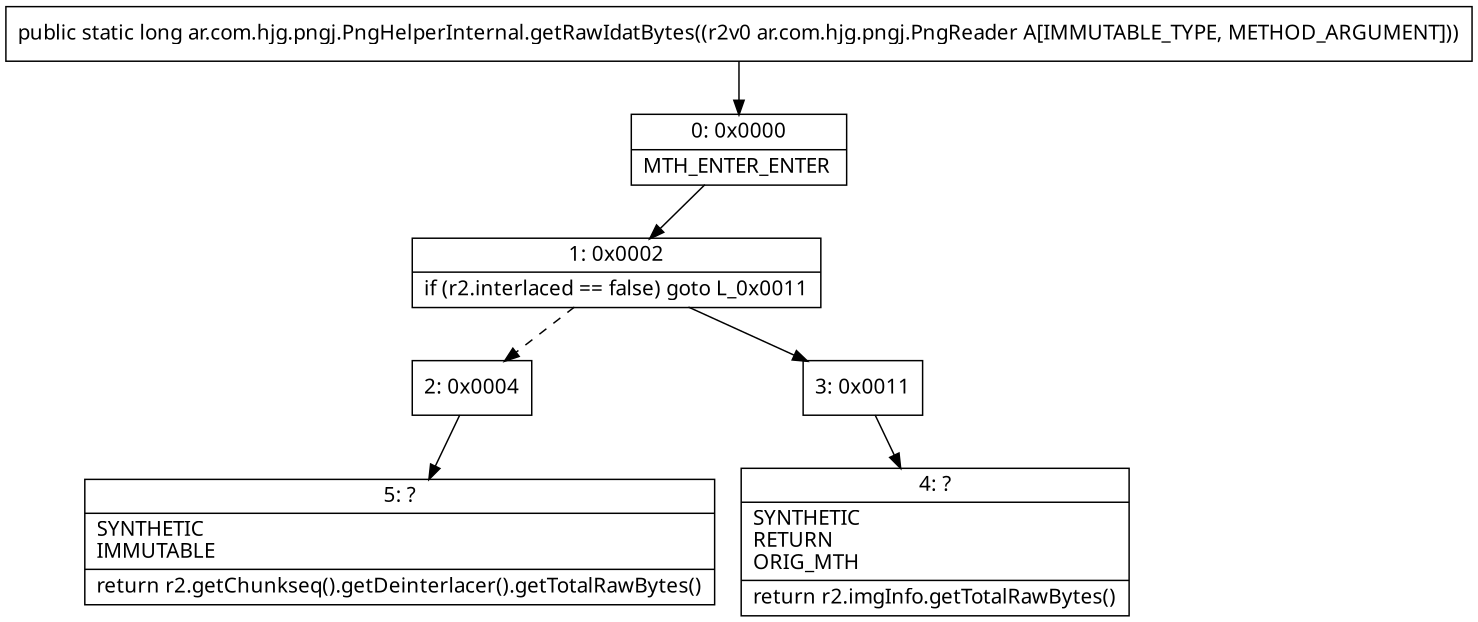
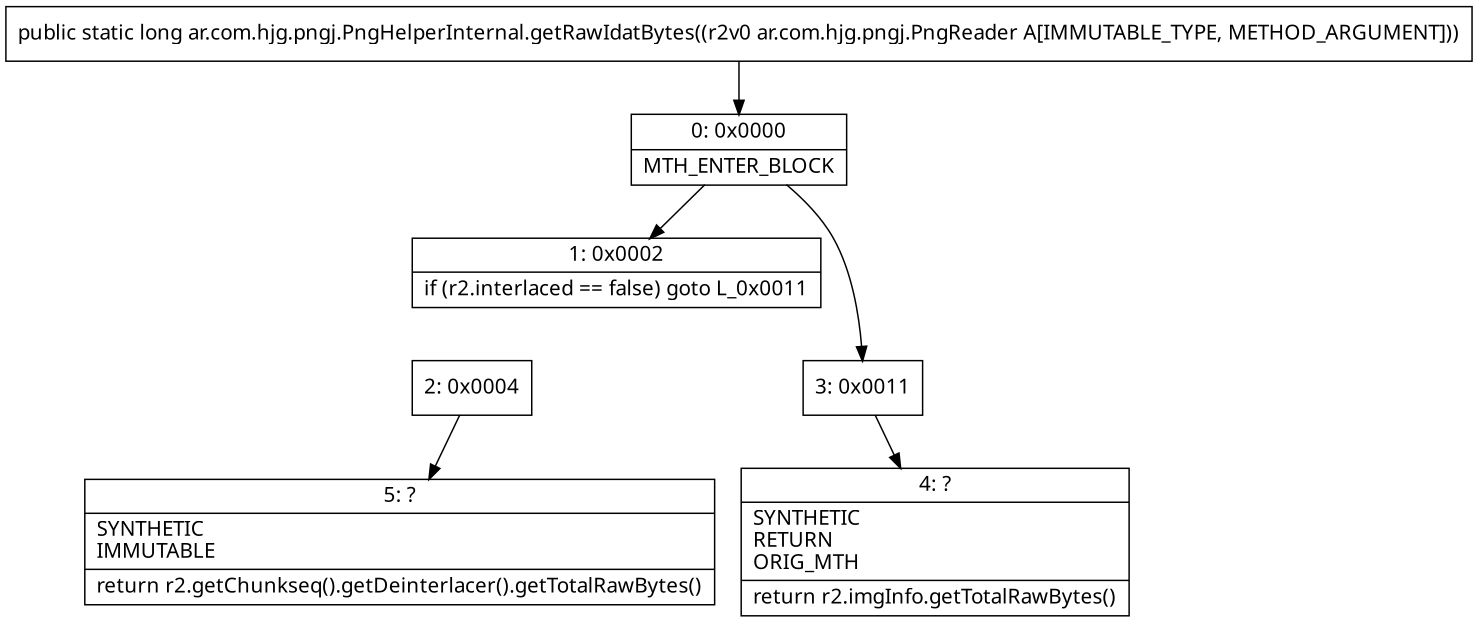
(737, 167) -> (739, 167)
(545, 330) -> none
(741, 331) -> (842, 257)
